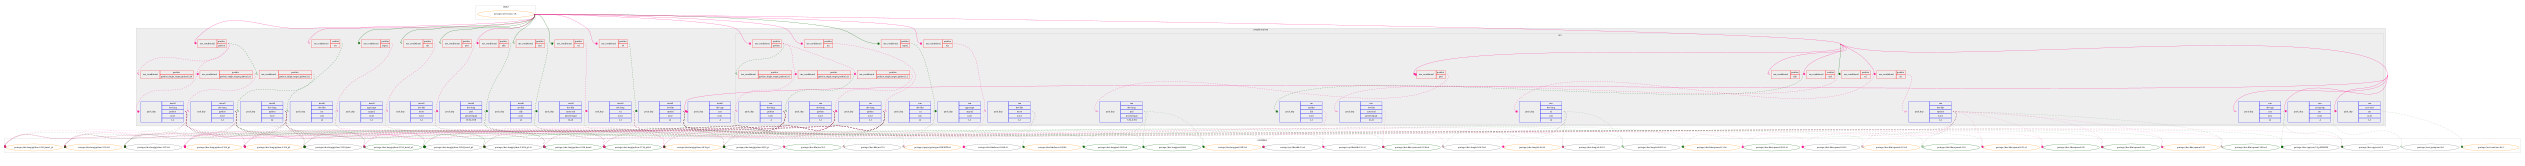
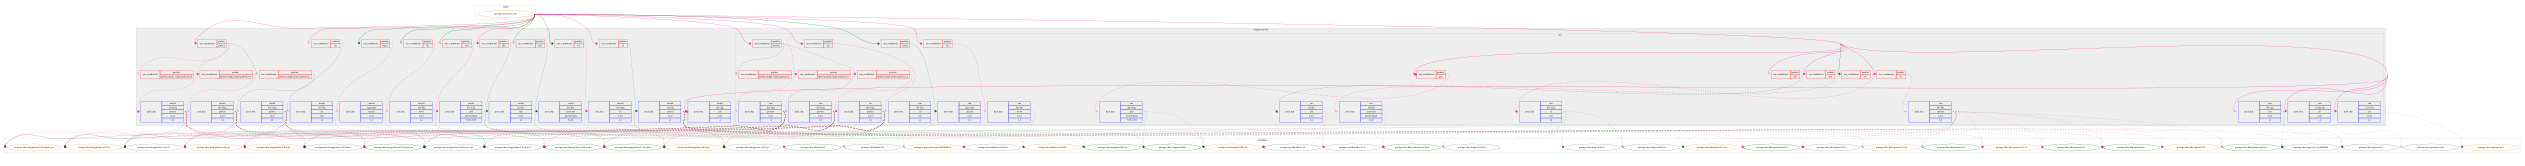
(873, 147) -> (873, 147)
(1532, 147) -> none
